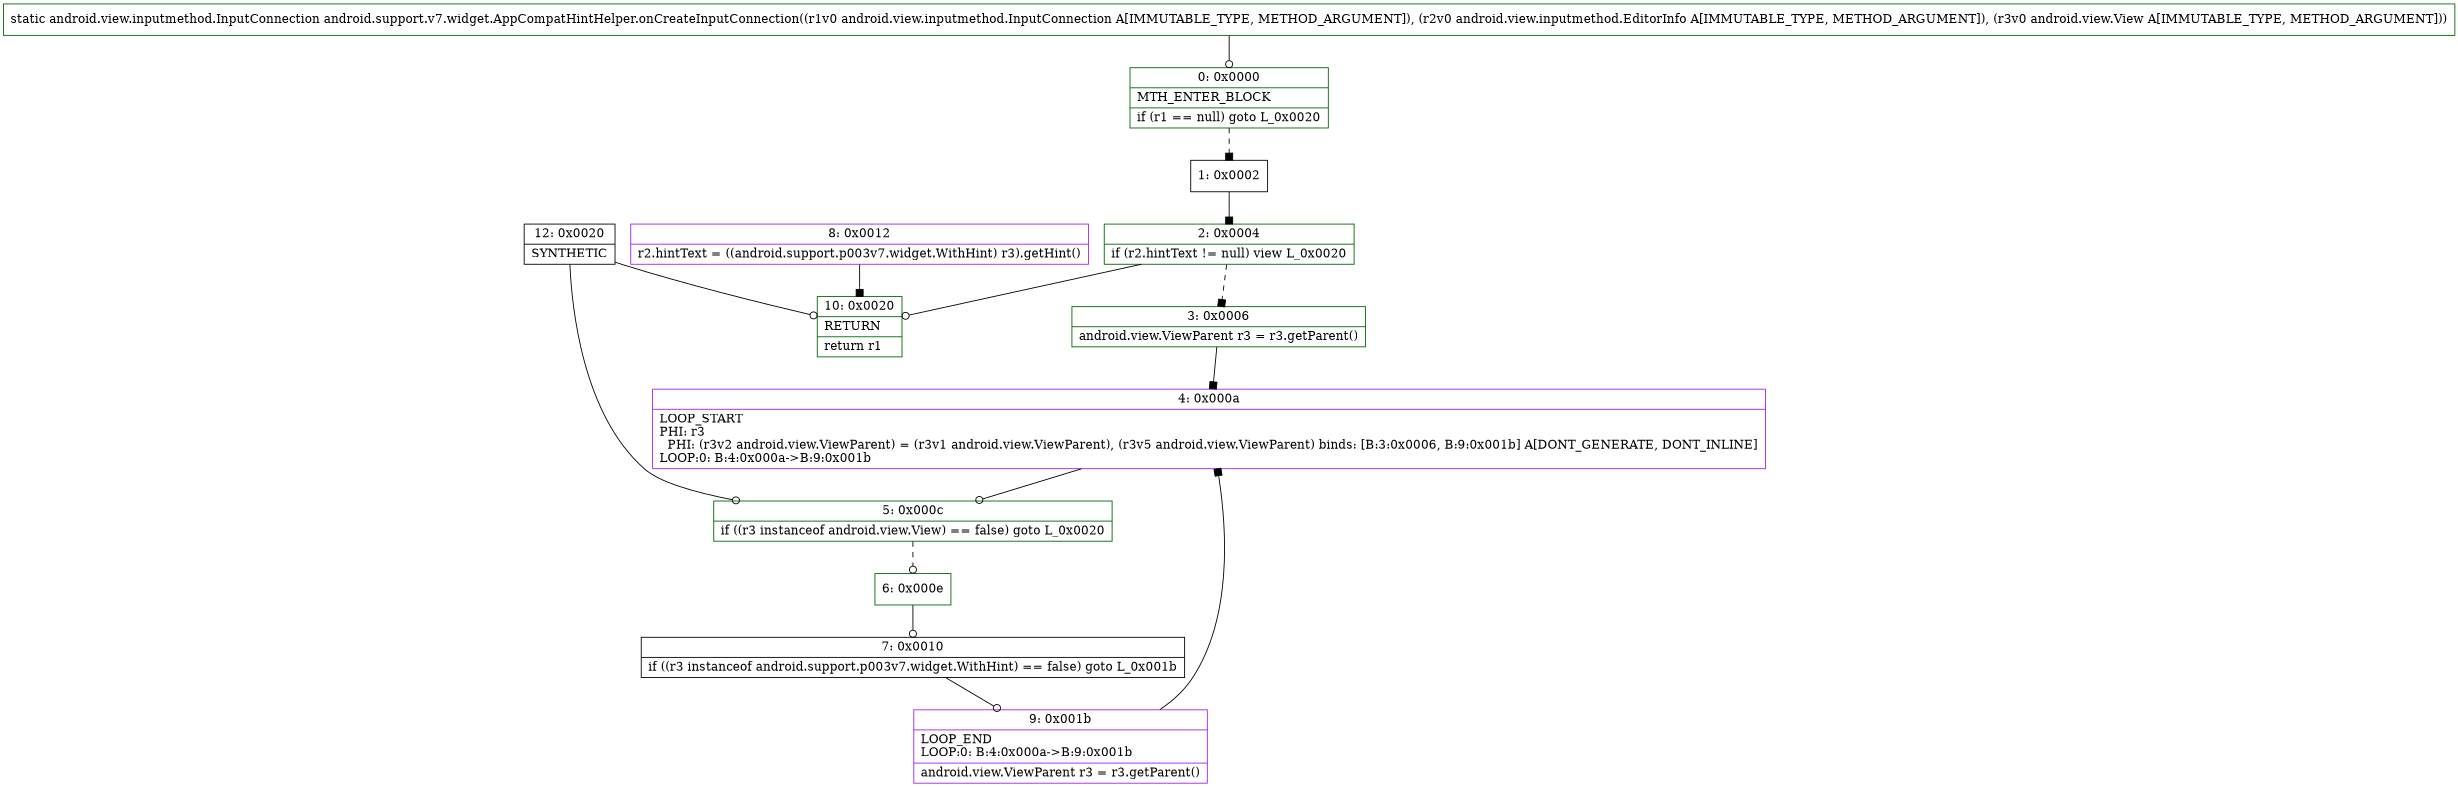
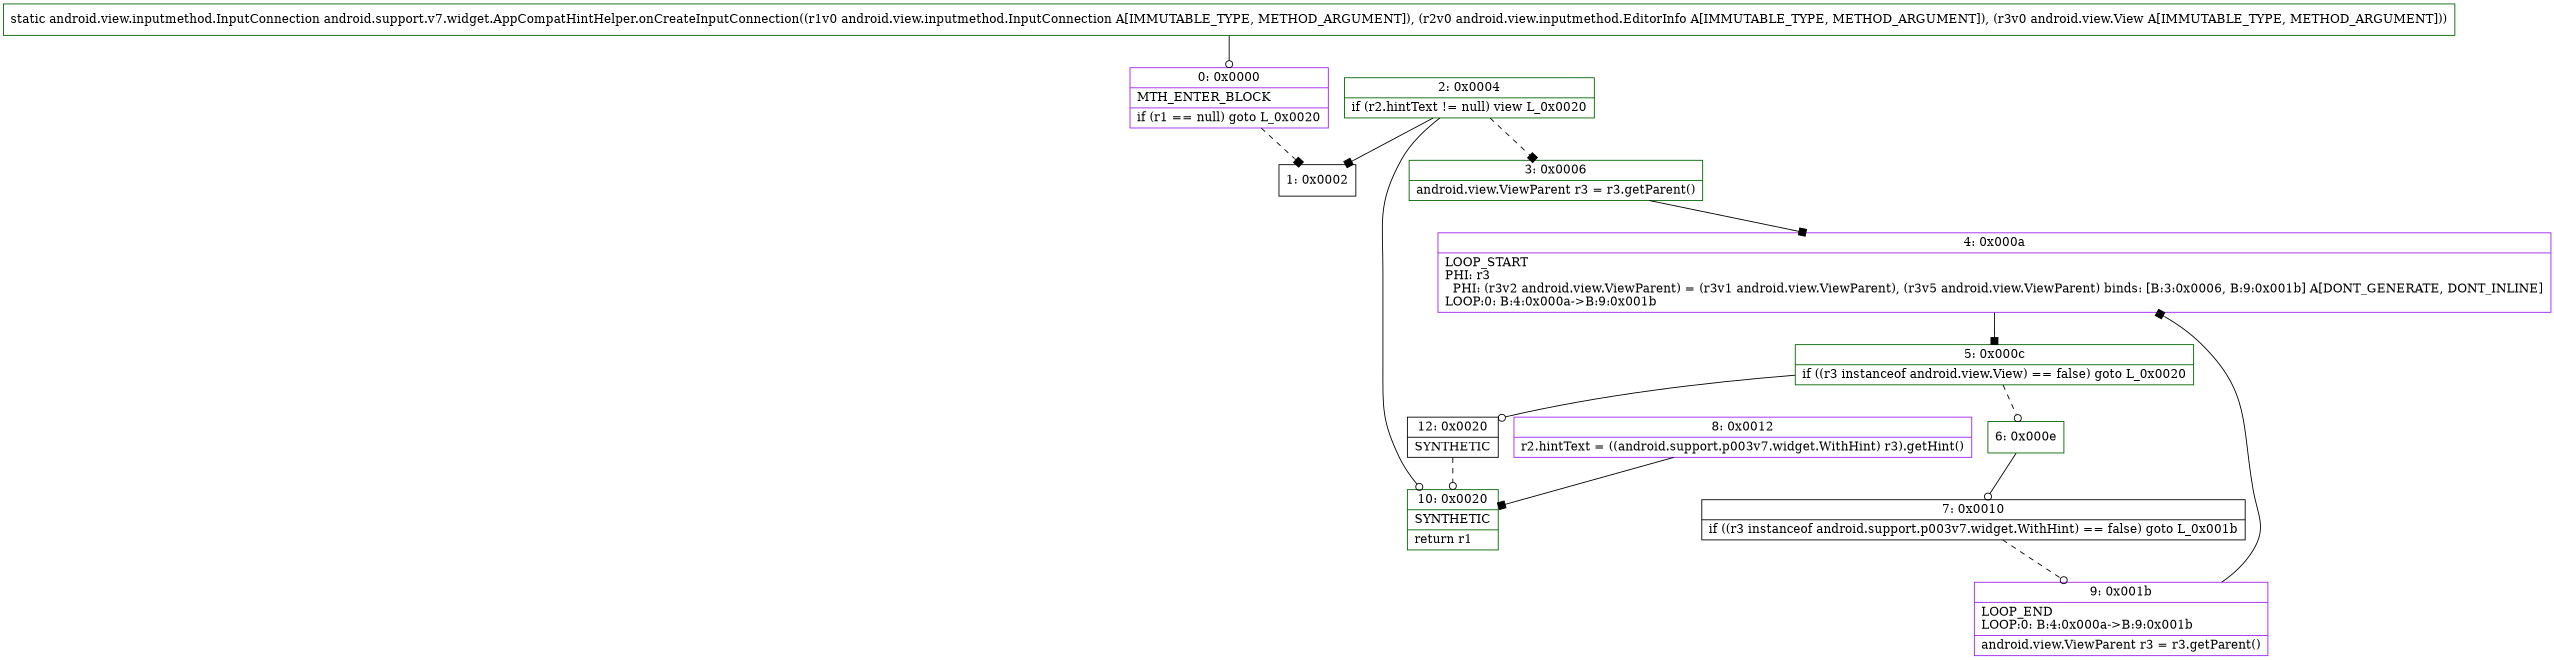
(1229, 98) -> (1229, 98)
(1229, 204) -> (1393, 139)
(712, 290) -> (1453, 470)
(853, 326) -> (1453, 519)
(606, 418) -> (1649, 391)
(1032, 484) -> (1994, 324)
(970, 692) -> (2032, 559)
